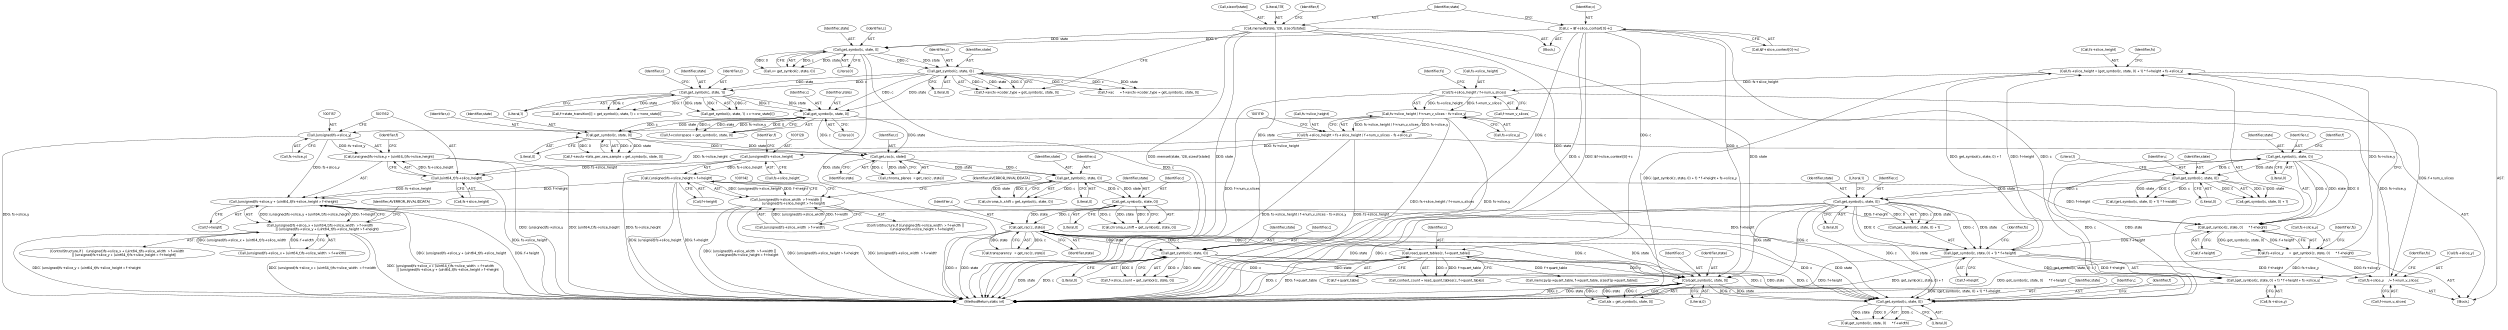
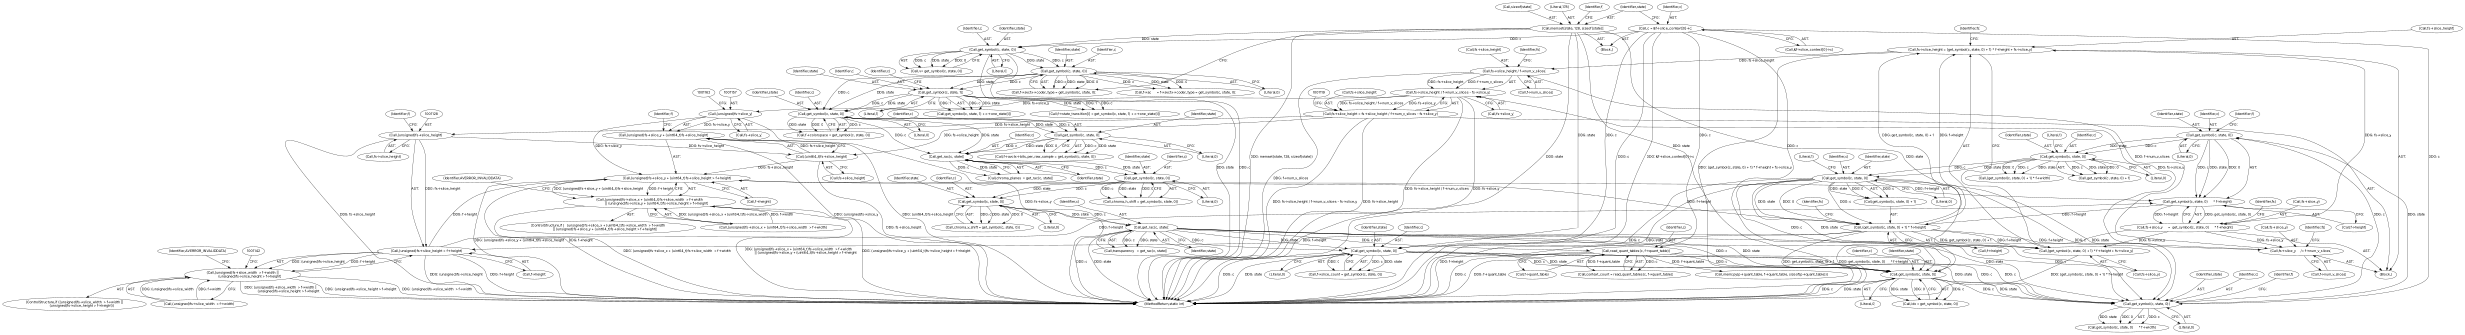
(433, 135) -> none
none -> (1134, 245)
